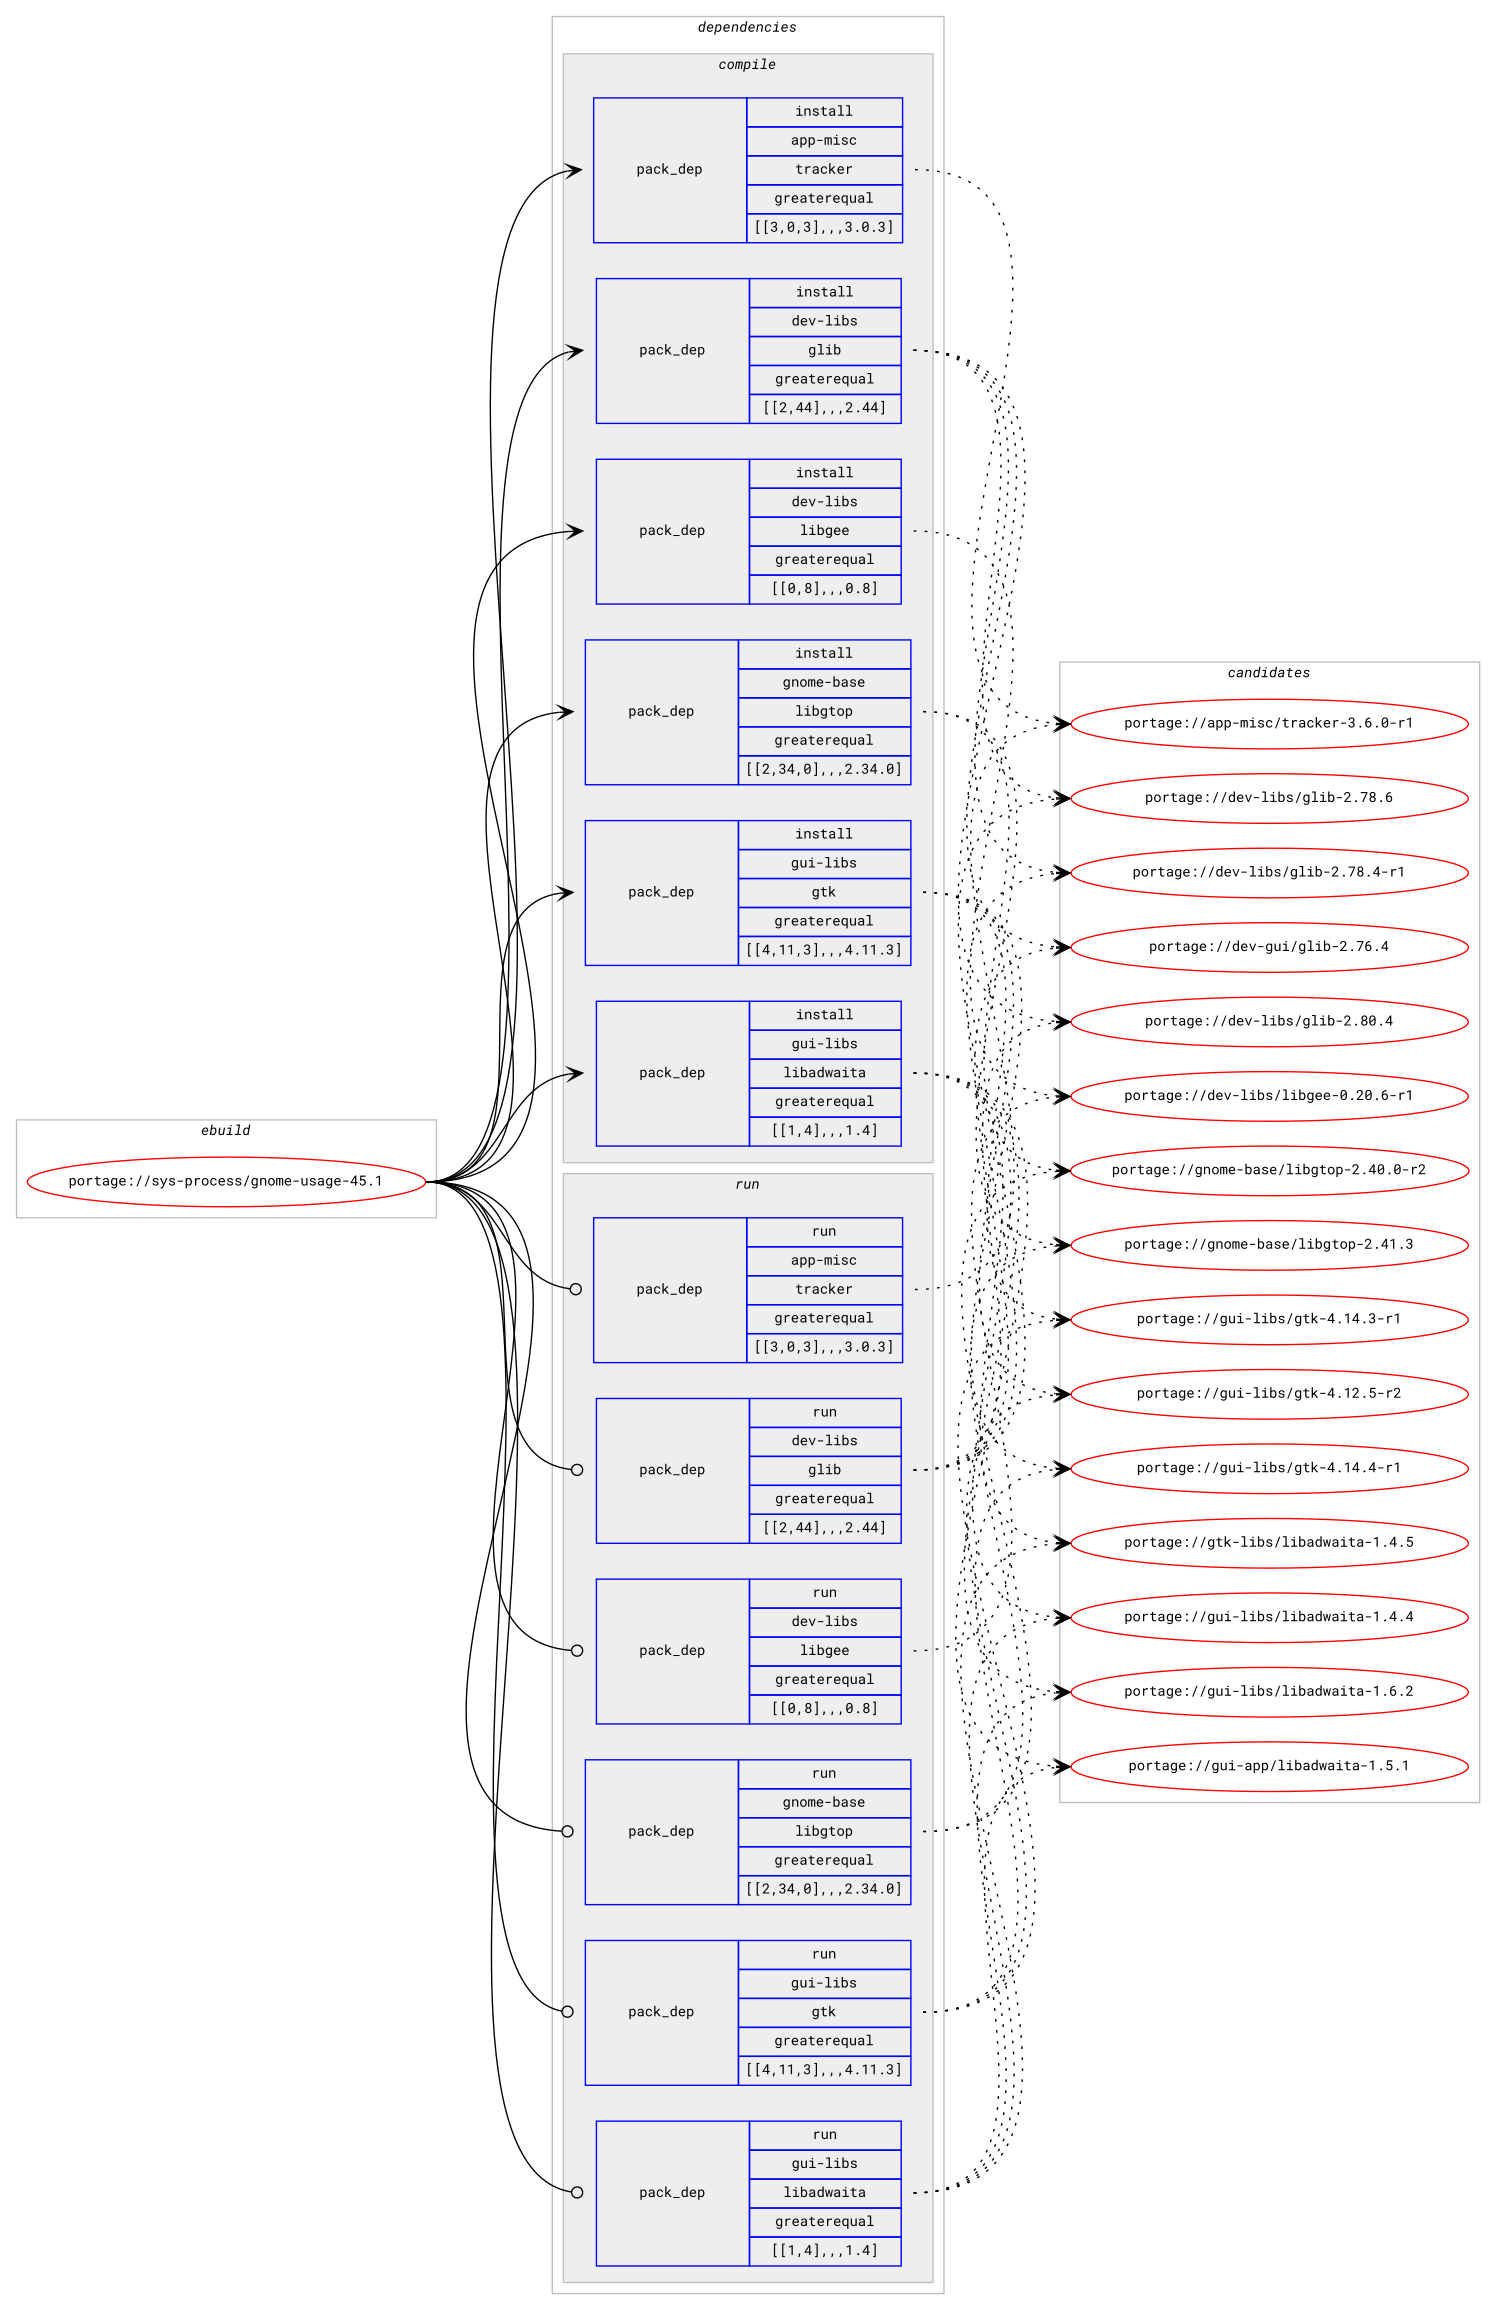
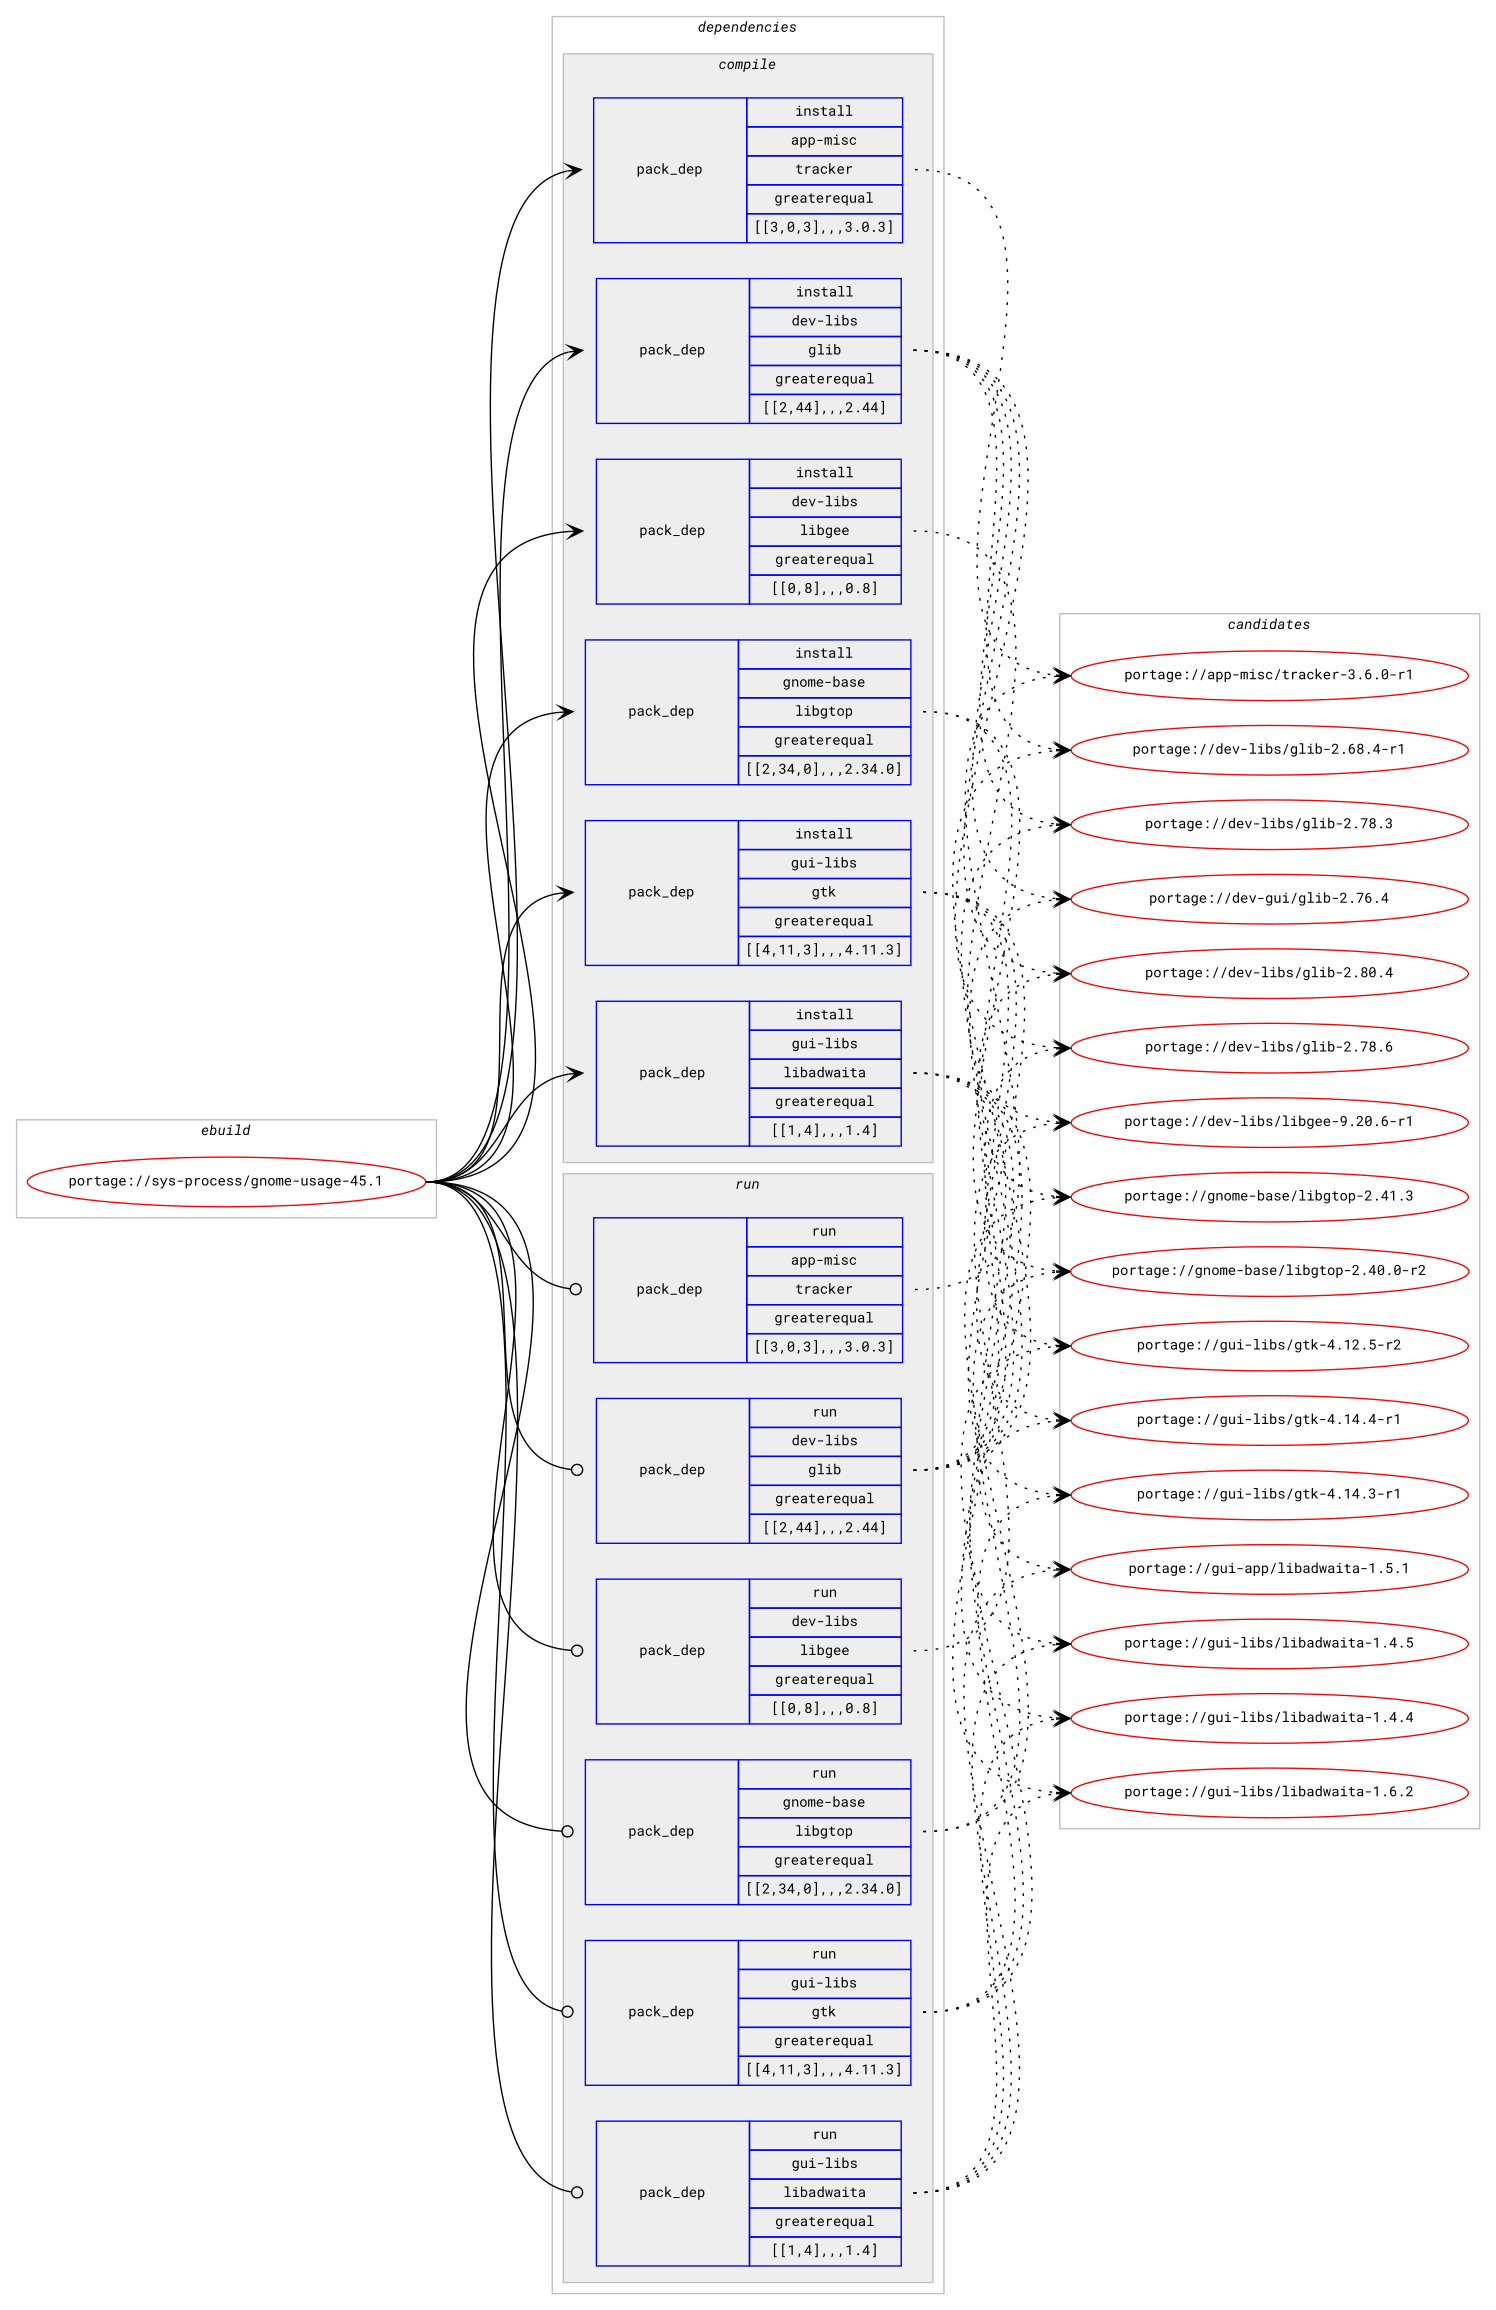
none -> (1270, 825)
(1270, 873) -> (1270, 750)
(1270, 1096) -> (1270, 1123)
(1270, 1543) -> (1270, 1644)
